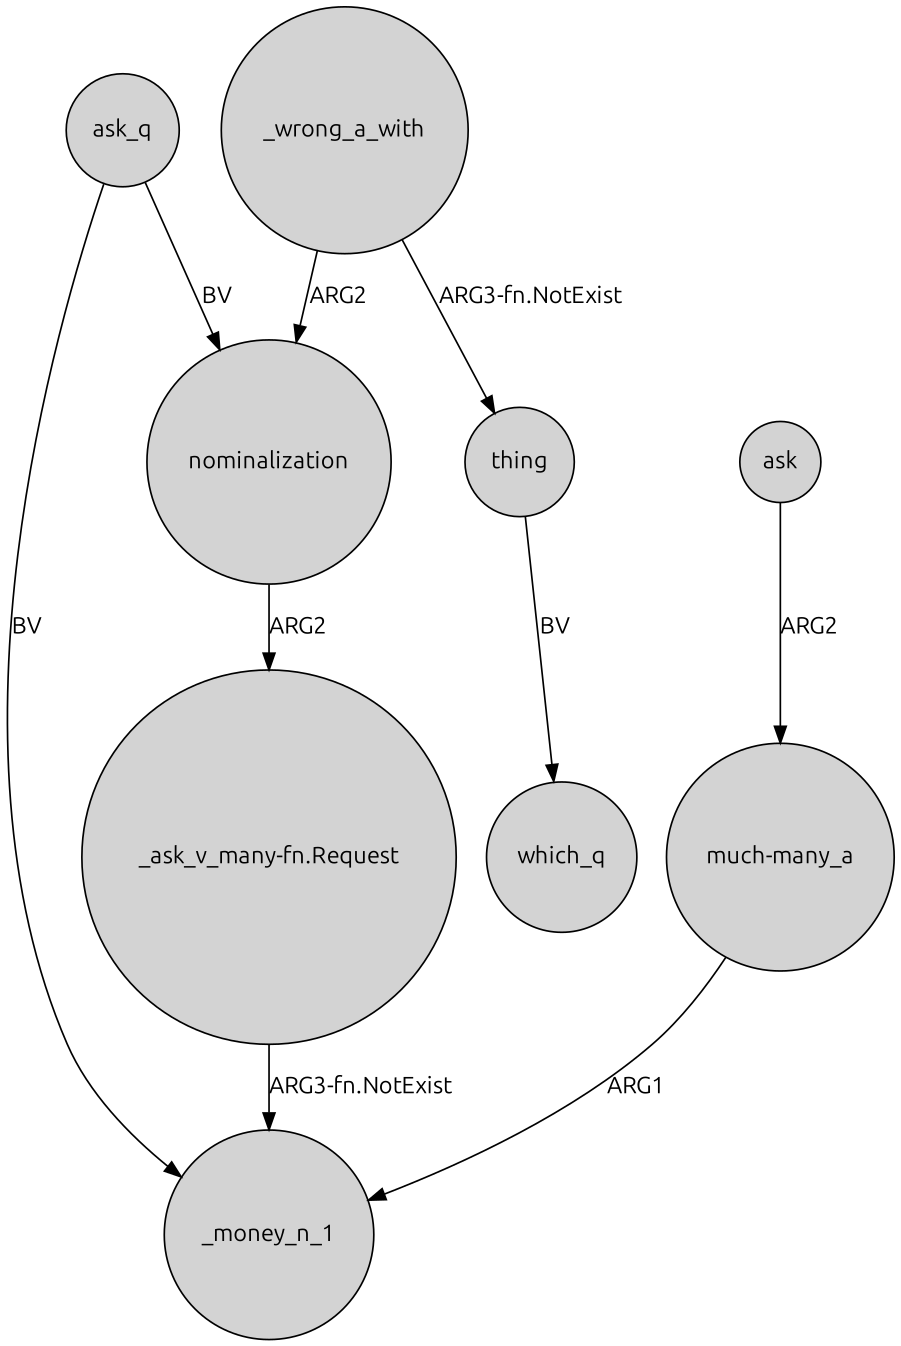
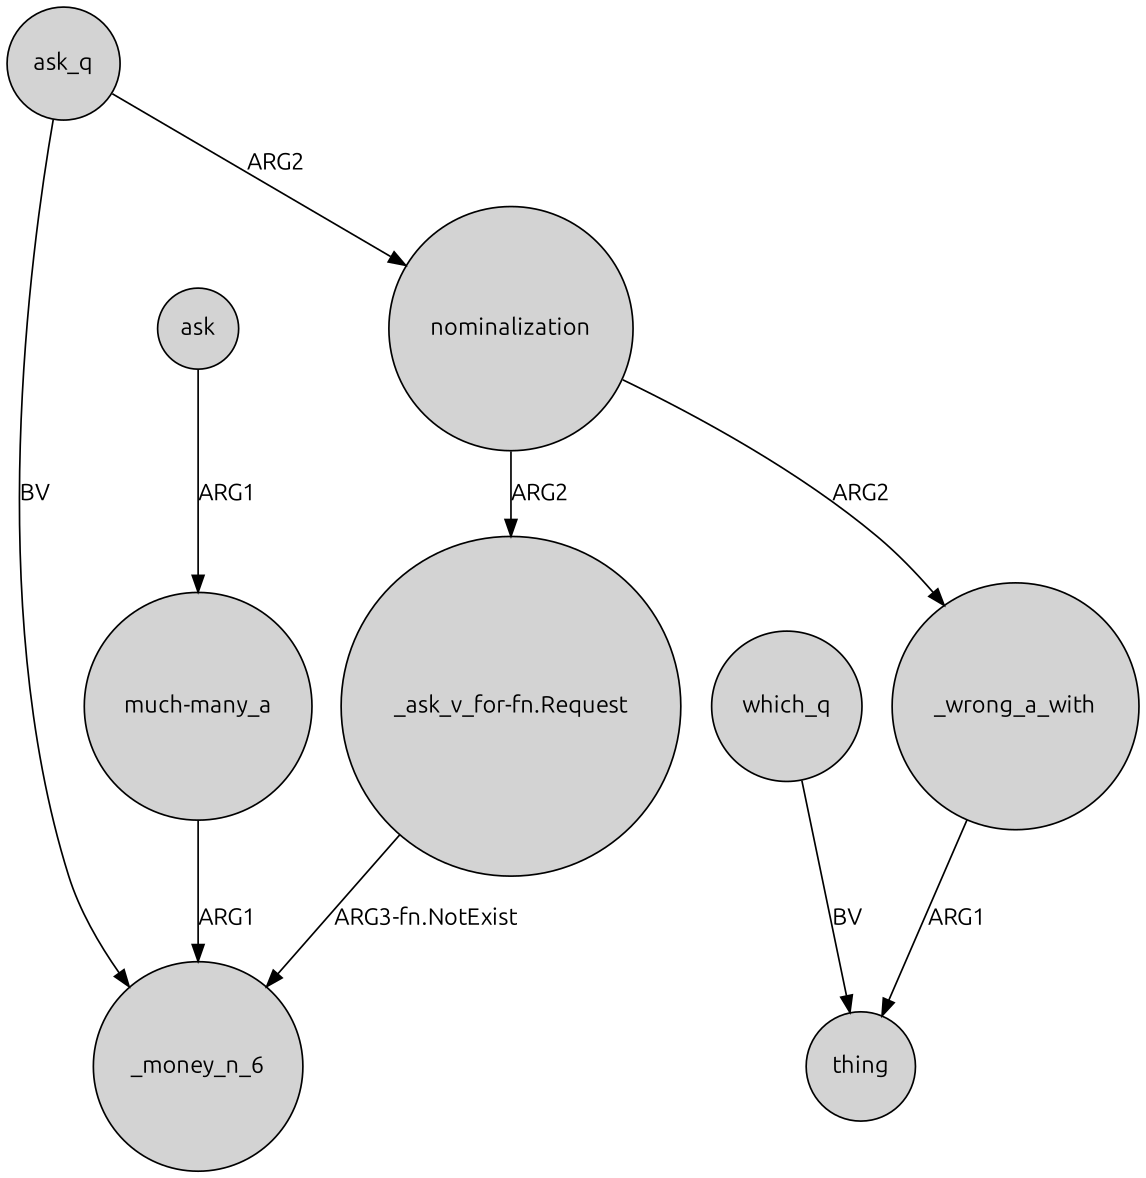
(309, 288) -> (788, 472)
(218, 297) -> (276, 163)
(531, 297) -> (958, 919)
(810, 627) -> (228, 494)
(539, 641) -> (824, 888)
(269, 857) -> (511, 706)
(269, 1235) -> (198, 1066)
